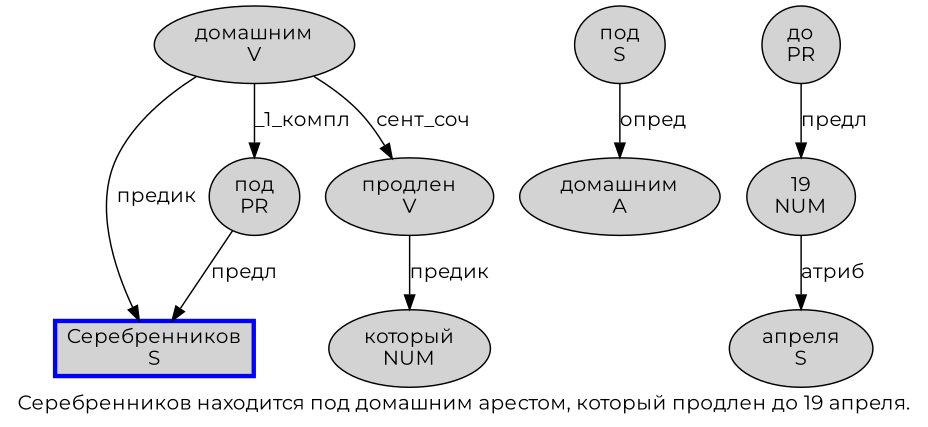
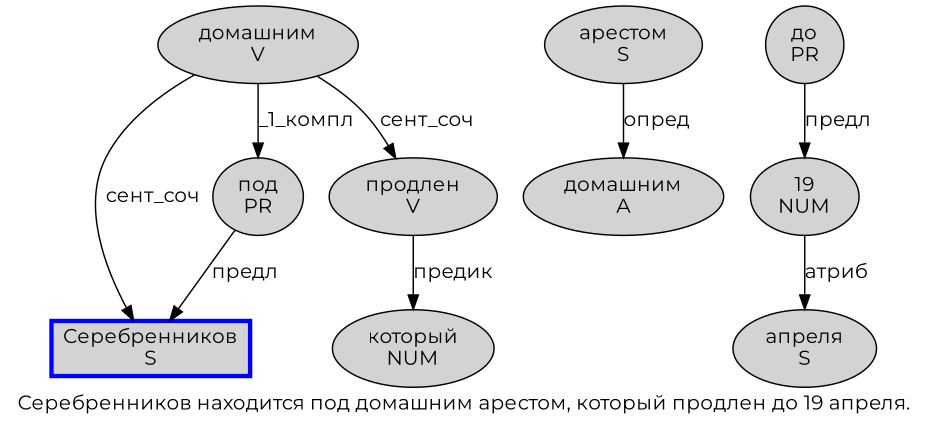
(620, 45) -> (624, 45)
(157, 197) -> (153, 197)
